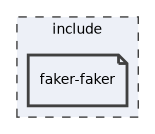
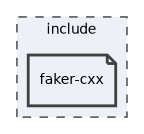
(78, 80) -> (72, 80)
